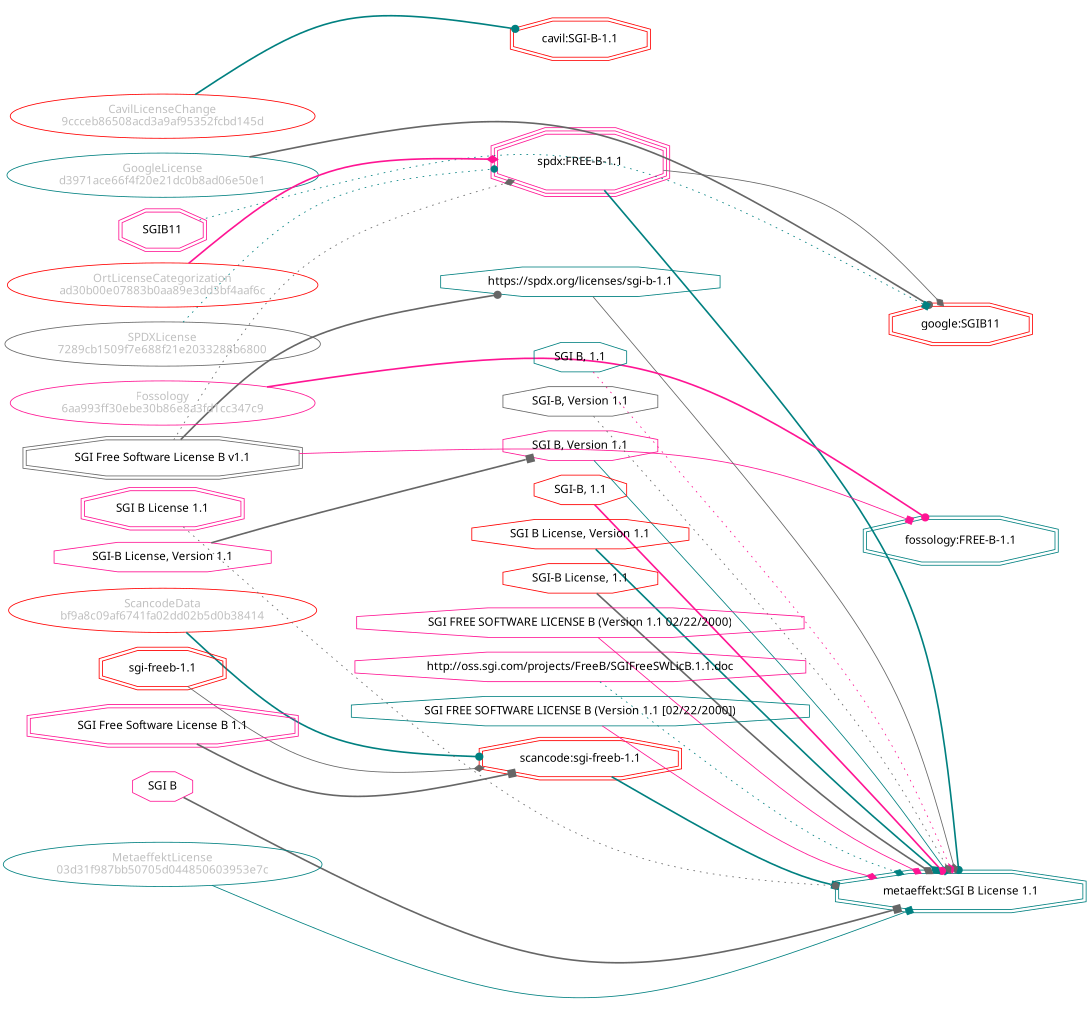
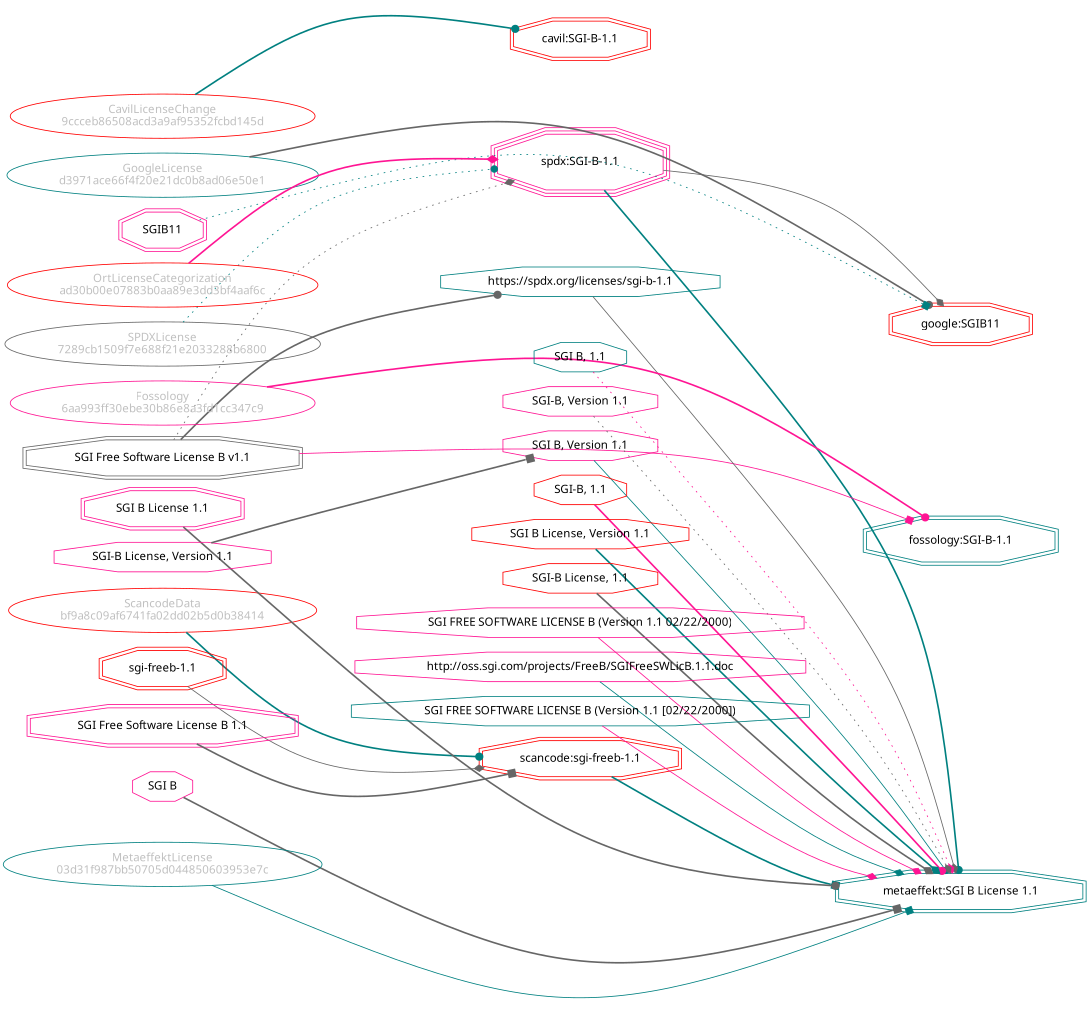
(580, 162) -> (580, 162)
(580, 401) -> (580, 401)
(961, 541) -> (961, 541)
(775, 659) -> (775, 659)
(445, 749) -> (445, 749)
(741, 787) -> (741, 787)
